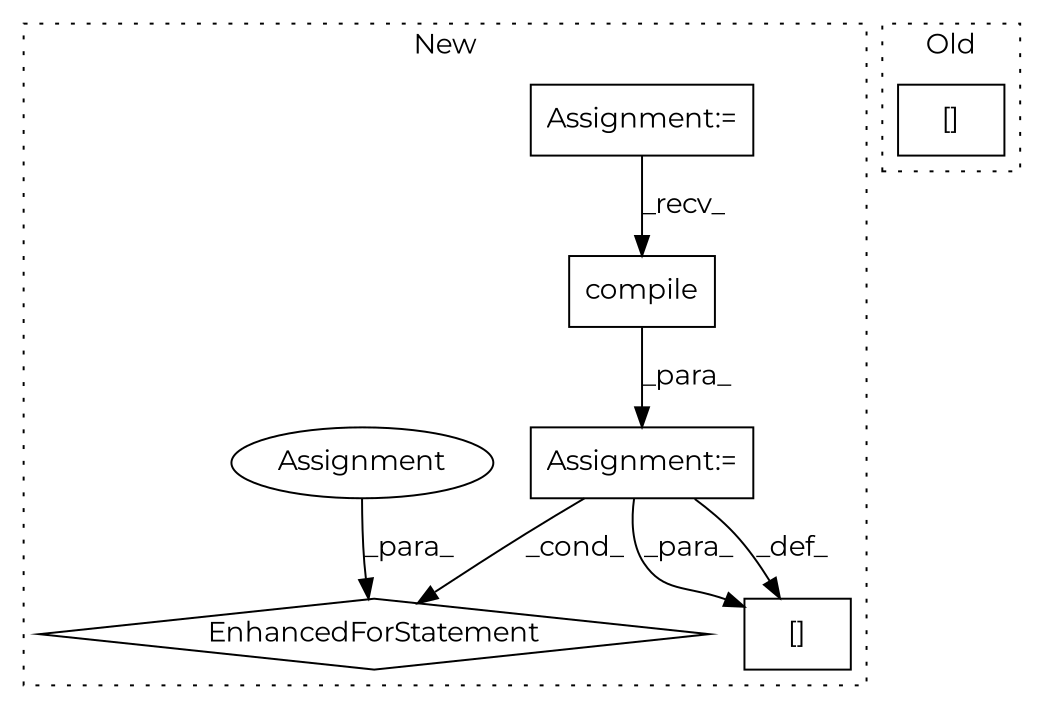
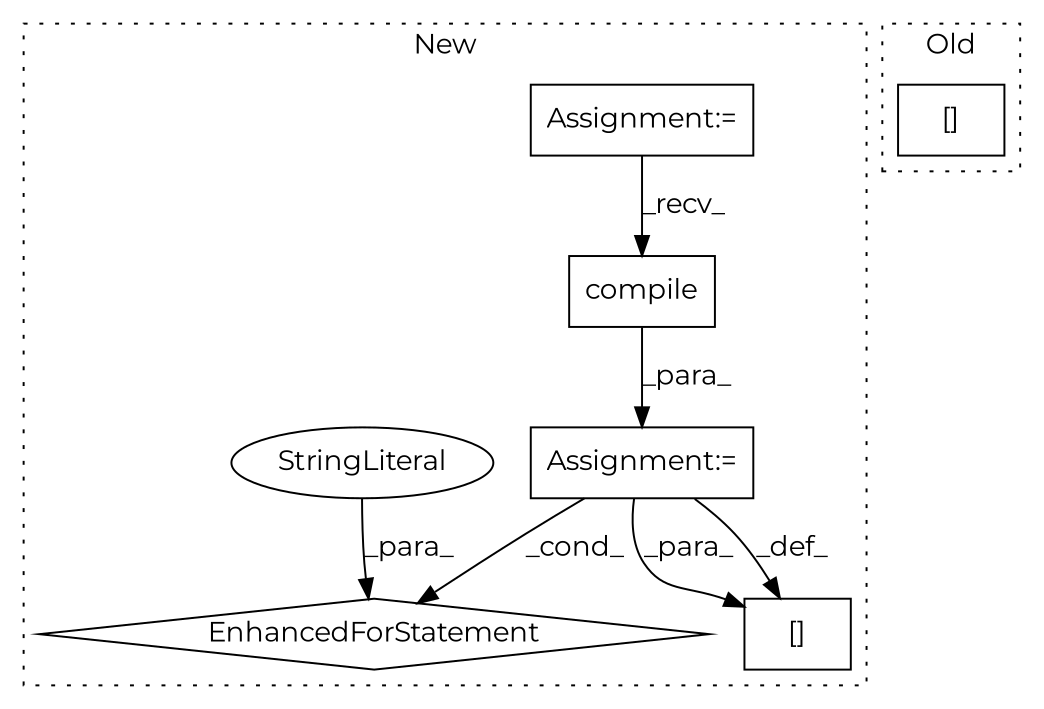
(362, 463) -> (362, 463)
